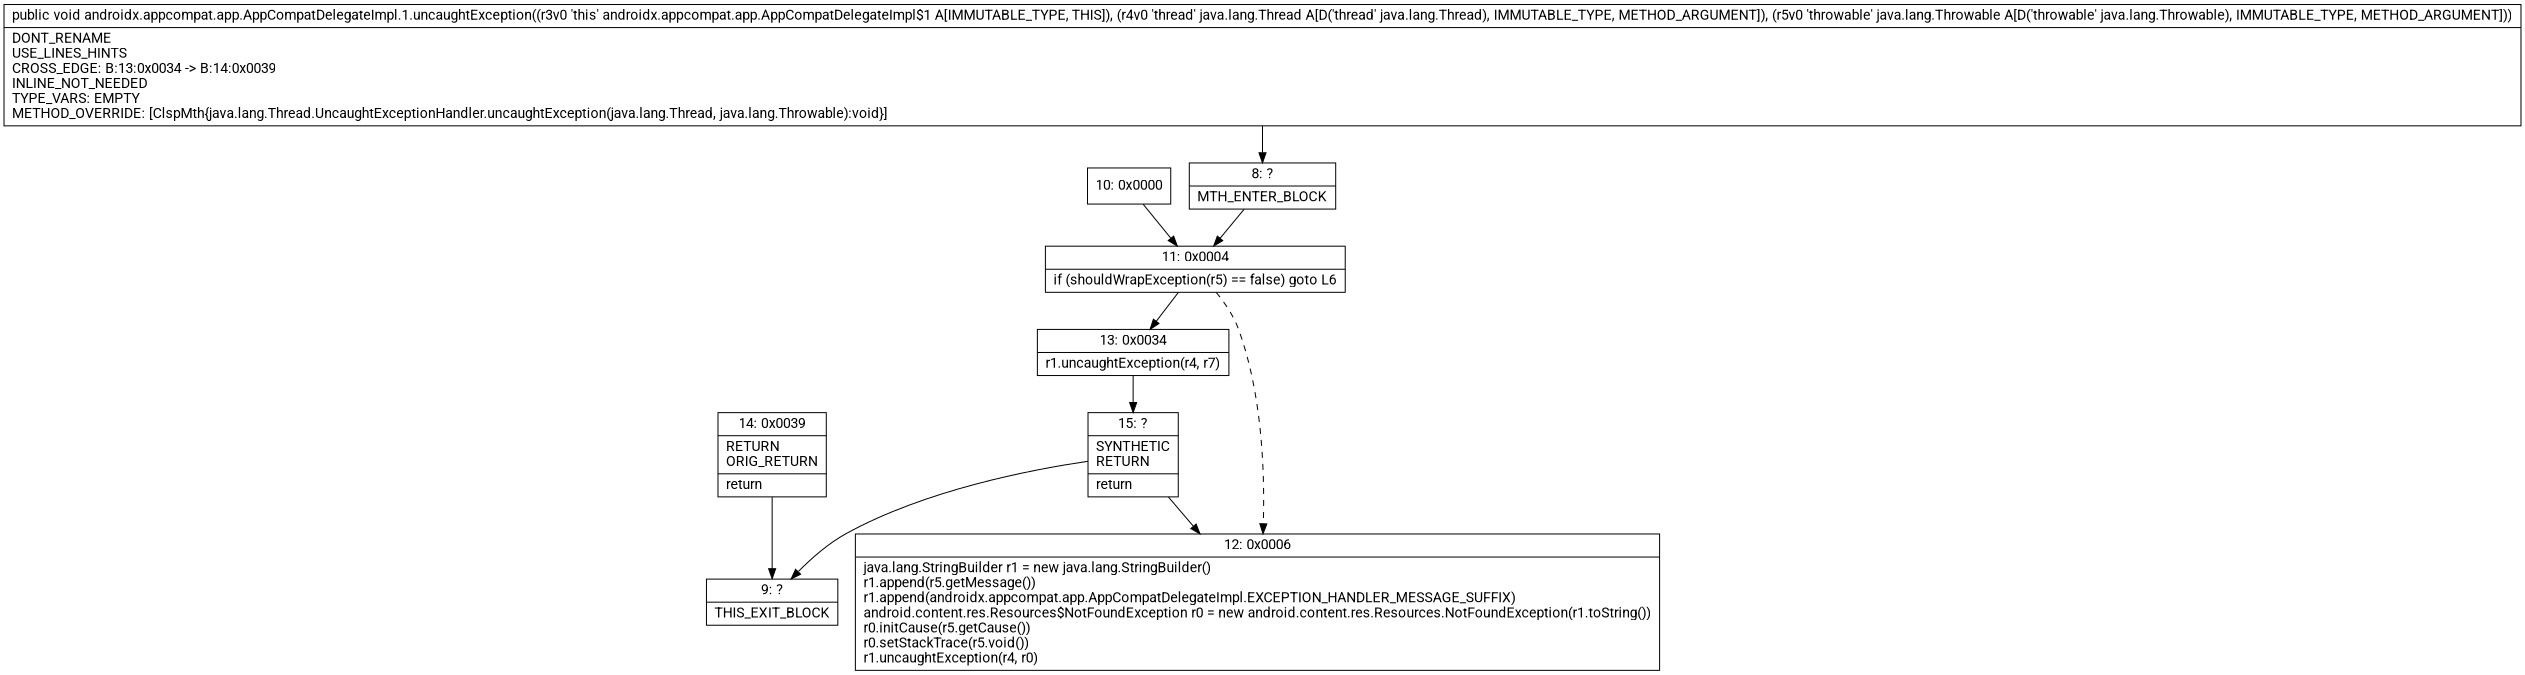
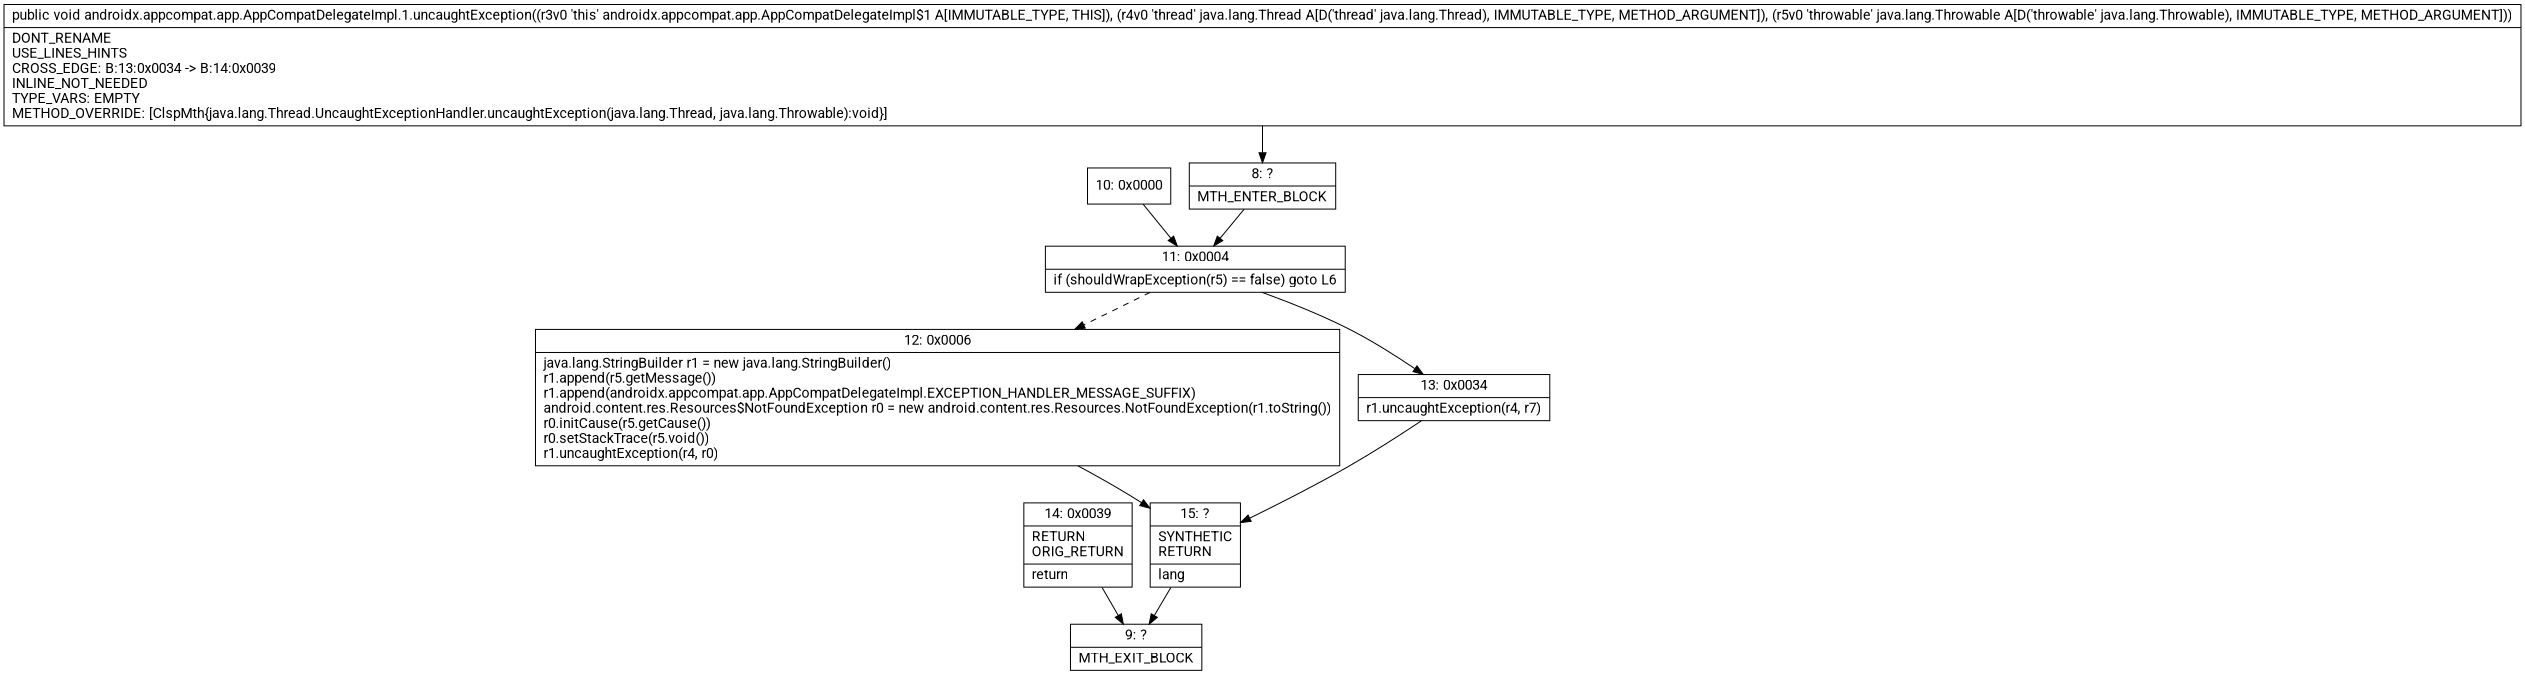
(1115, 485) -> (1172, 575)
(1181, 512) -> (1110, 484)
(772, 613) -> (1136, 658)
